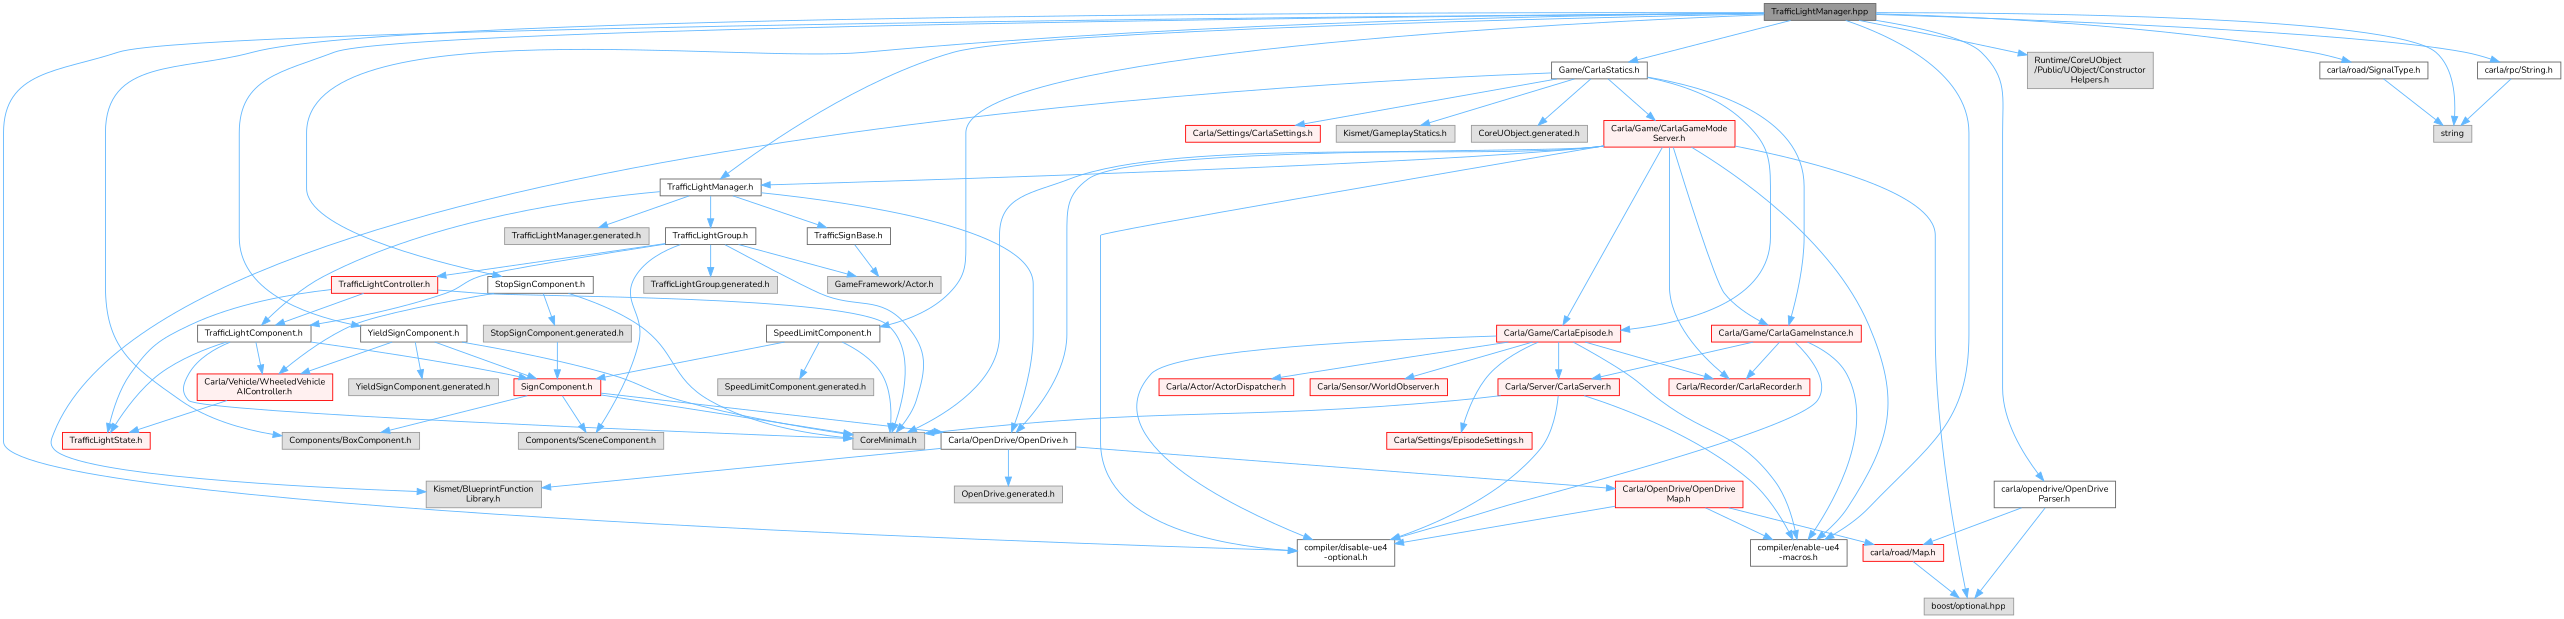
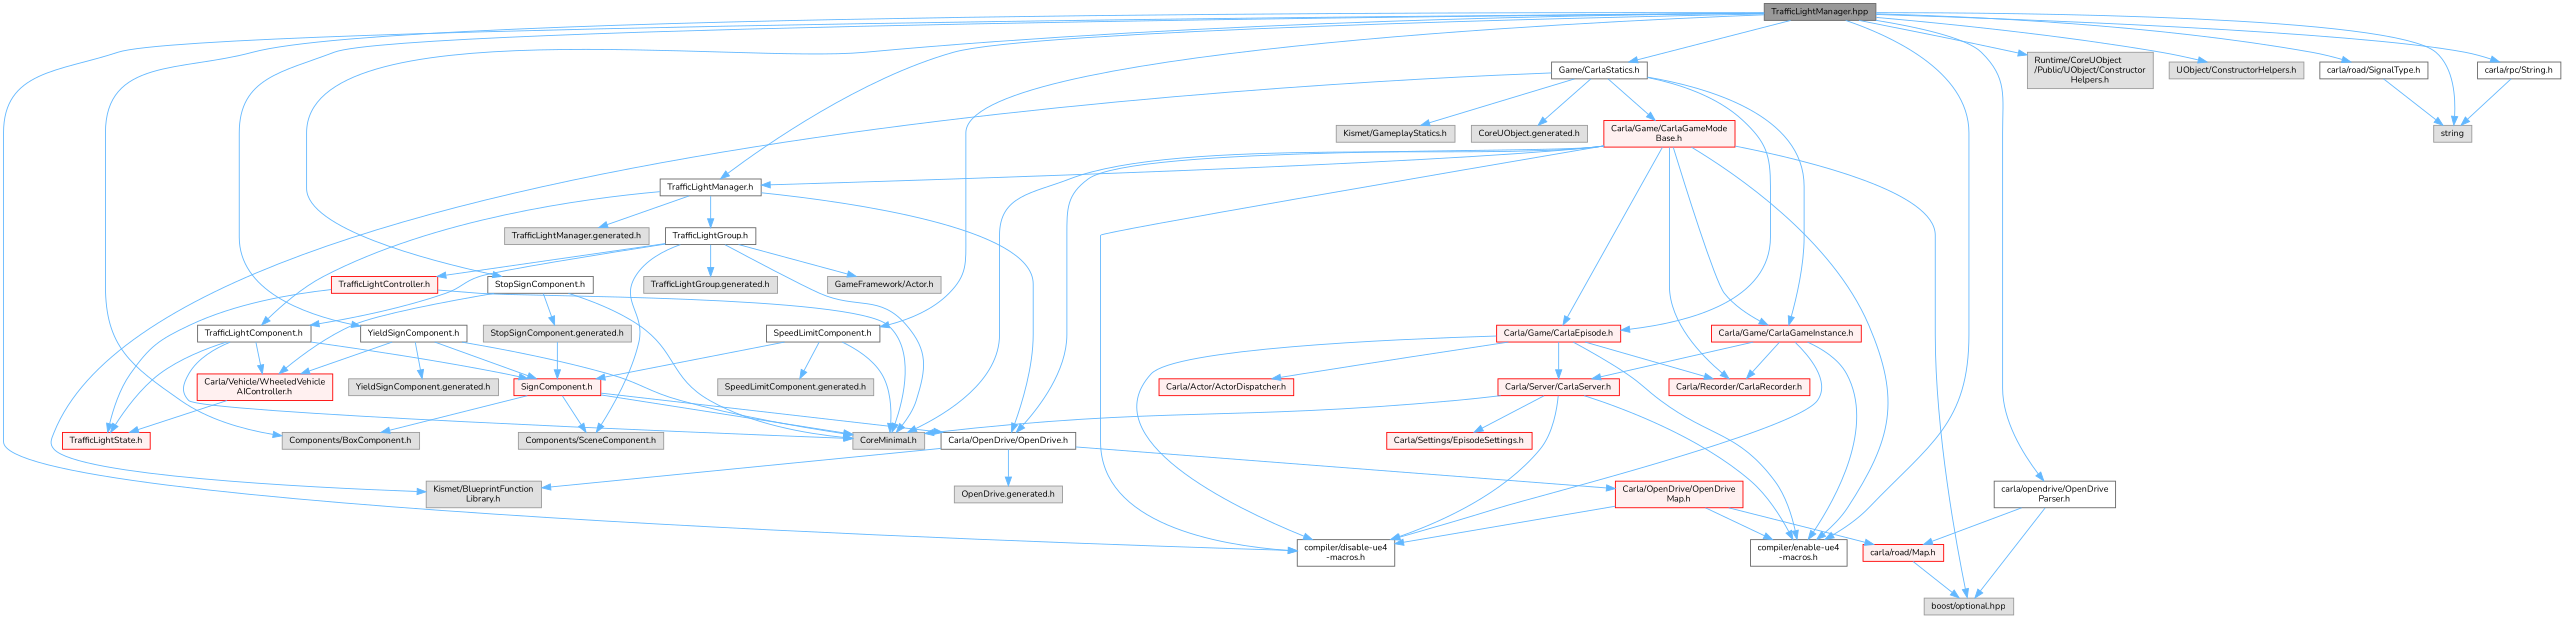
none -> (2237, 70)
(1253, 134) -> none
(1669, 134) -> (1669, 134)
(849, 236) -> none
(324, 308) -> none
(1490, 373) -> (1513, 412)
(1379, 387) -> none
(1346, 553) -> (1346, 553)
